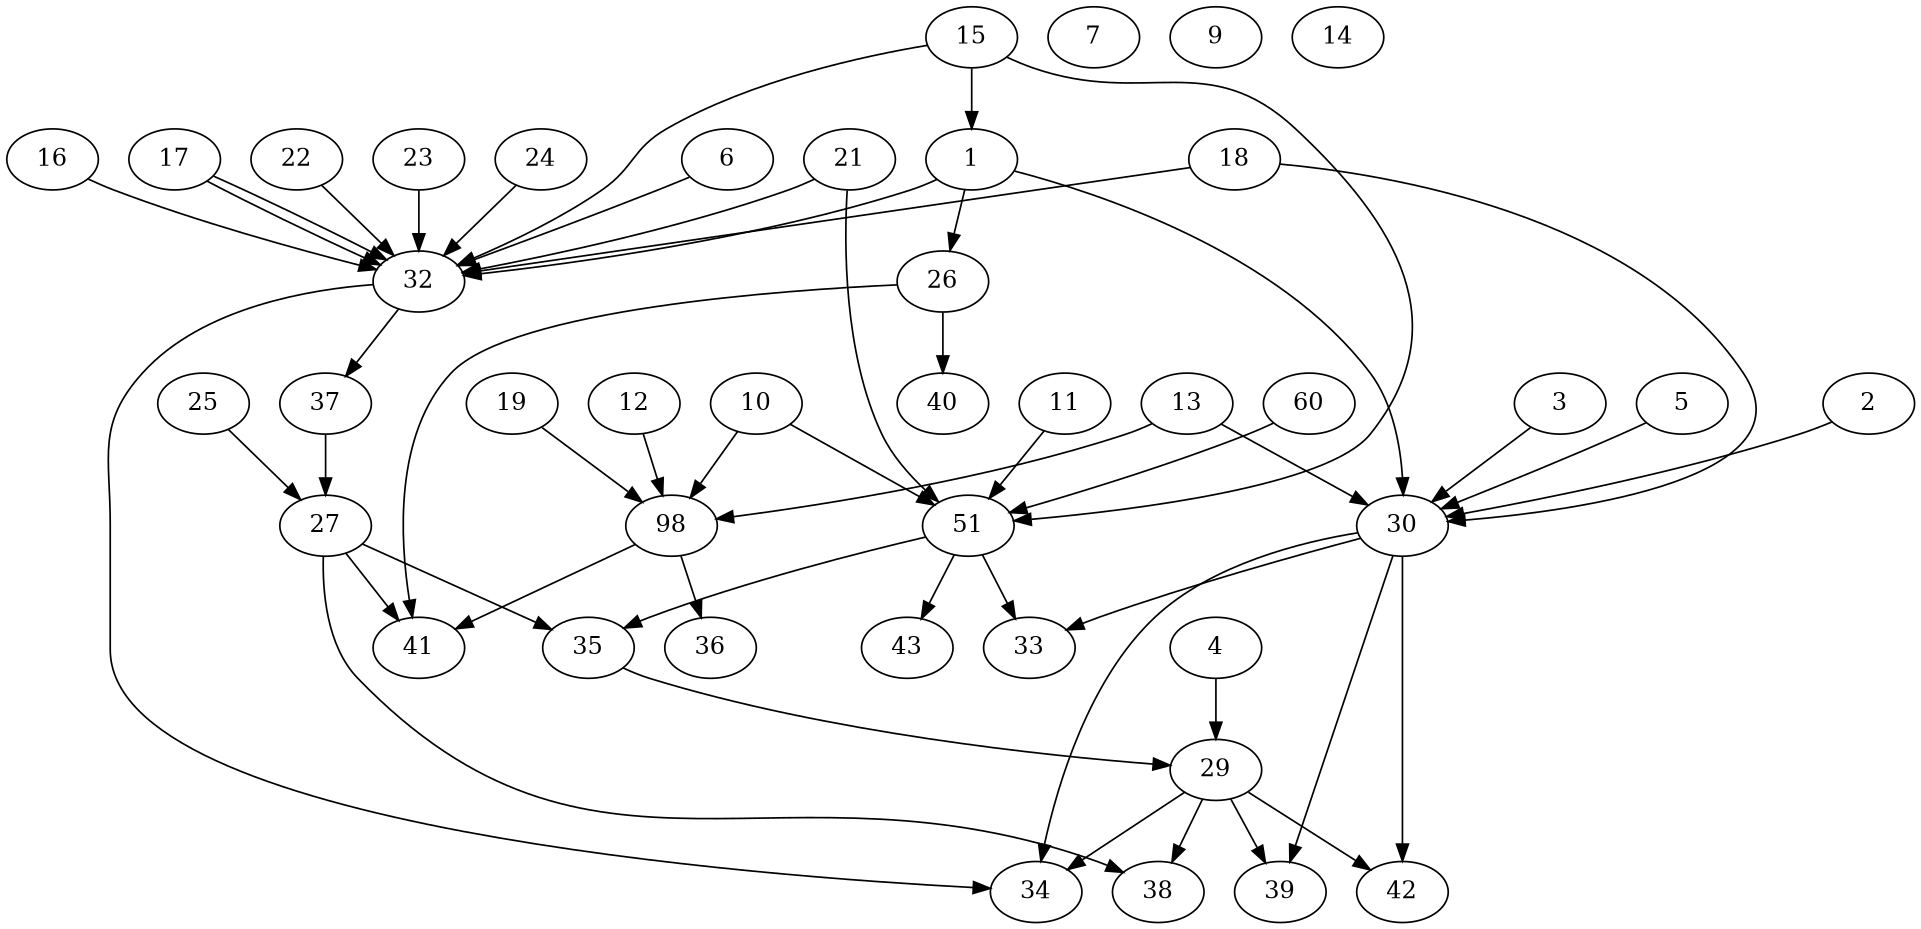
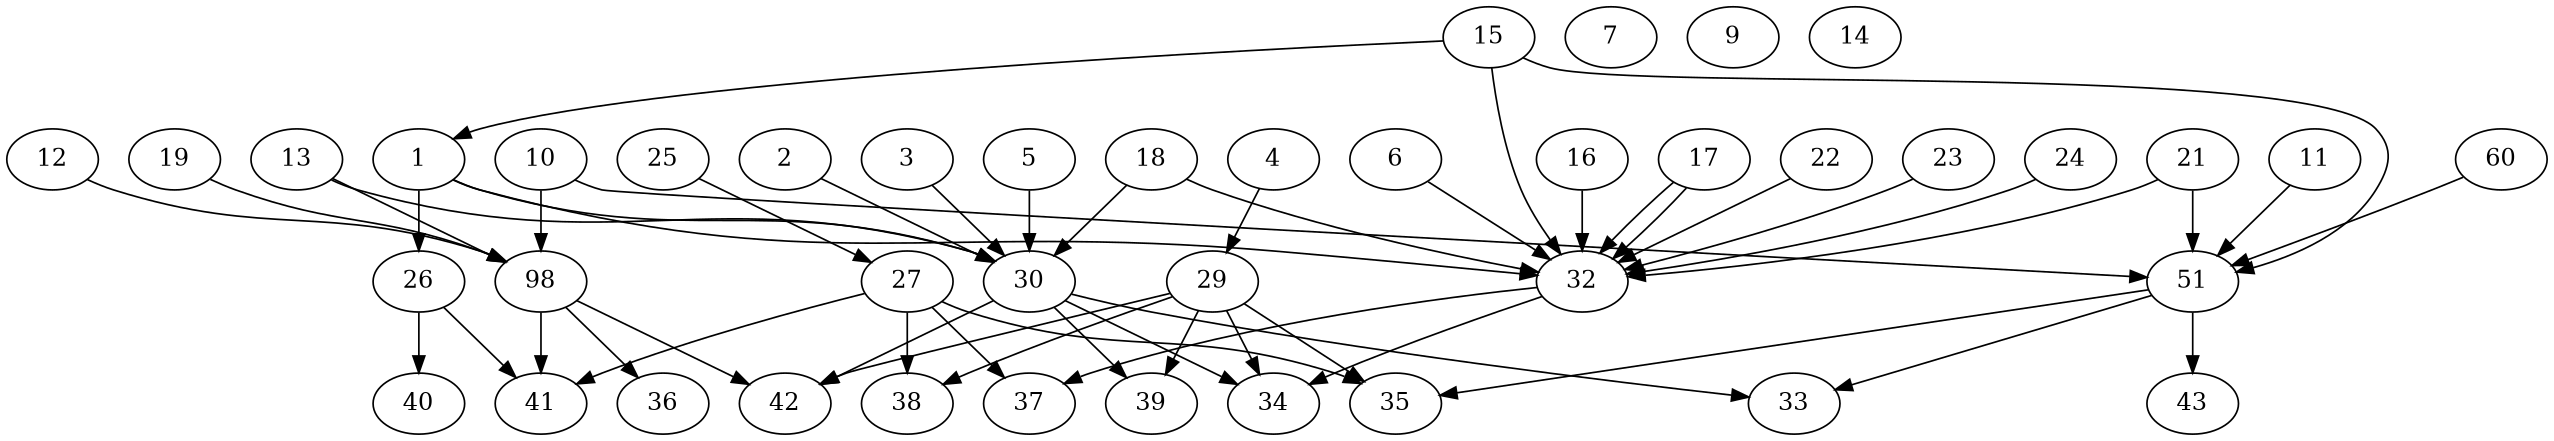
none -> (655, 339)
(326, 456) -> (959, 334)
(885, 732) -> (1318, 352)
